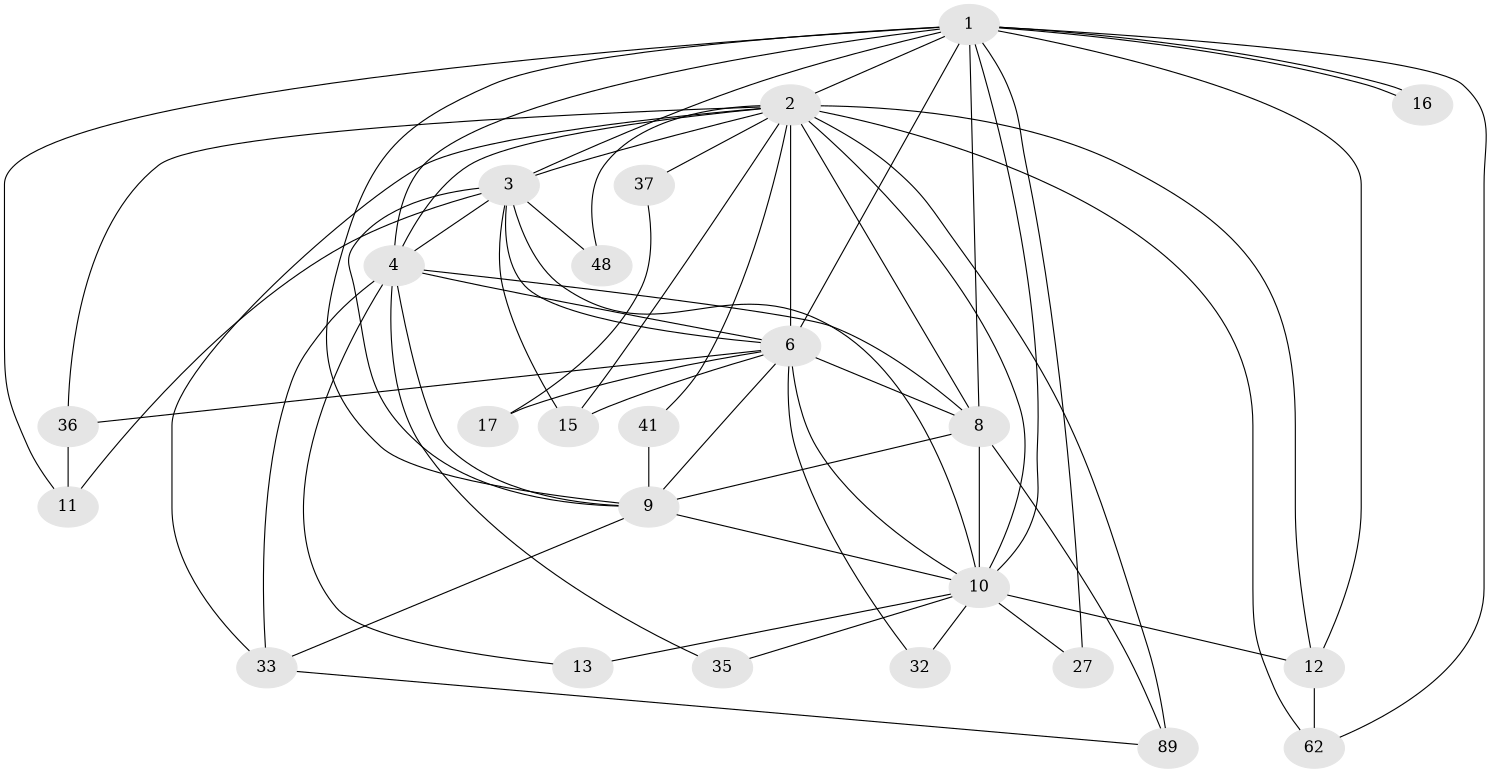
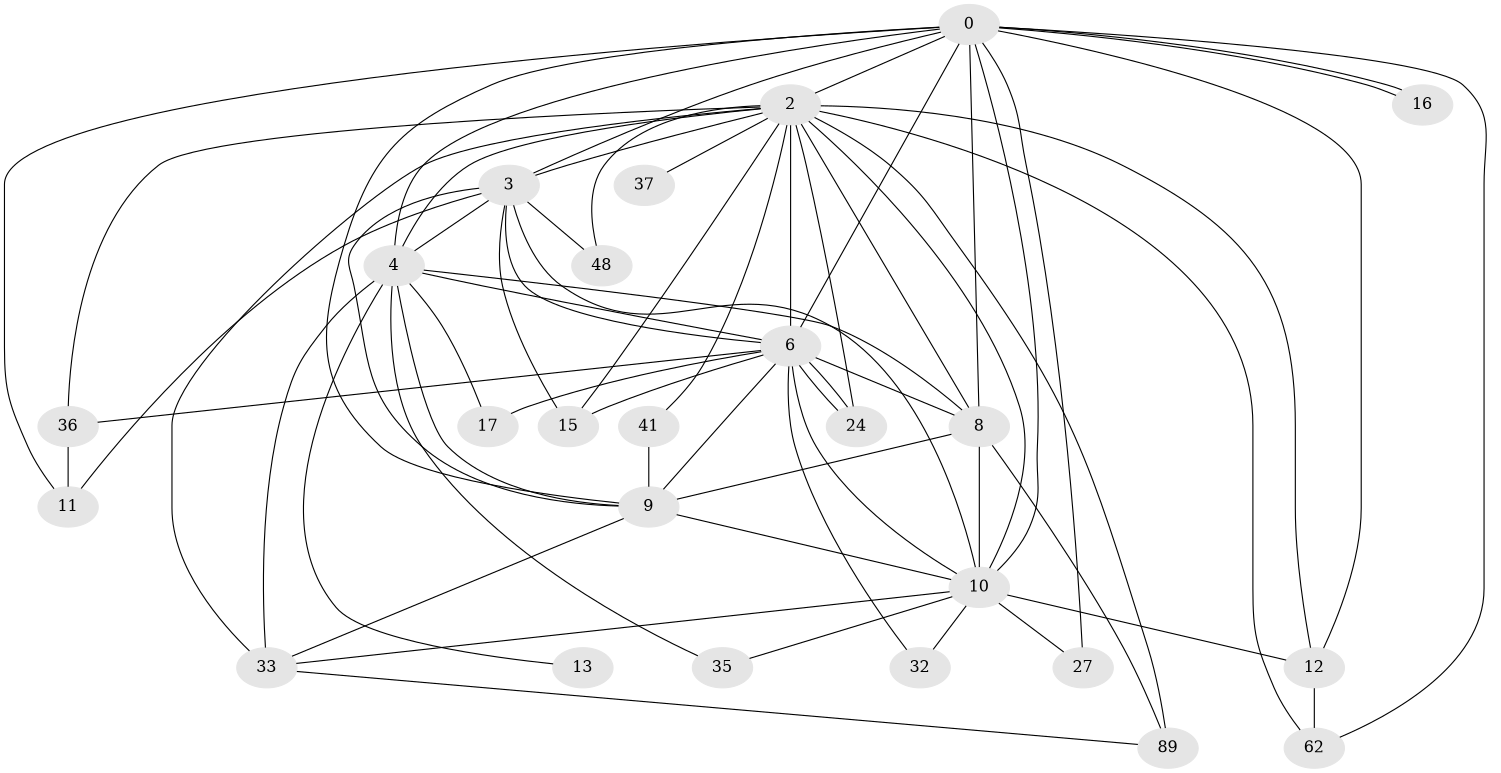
(969, 25) -> (969, 25)
(614, 329) -> (451, 342)
none -> (856, 427)
(781, 628) -> (623, 628)
